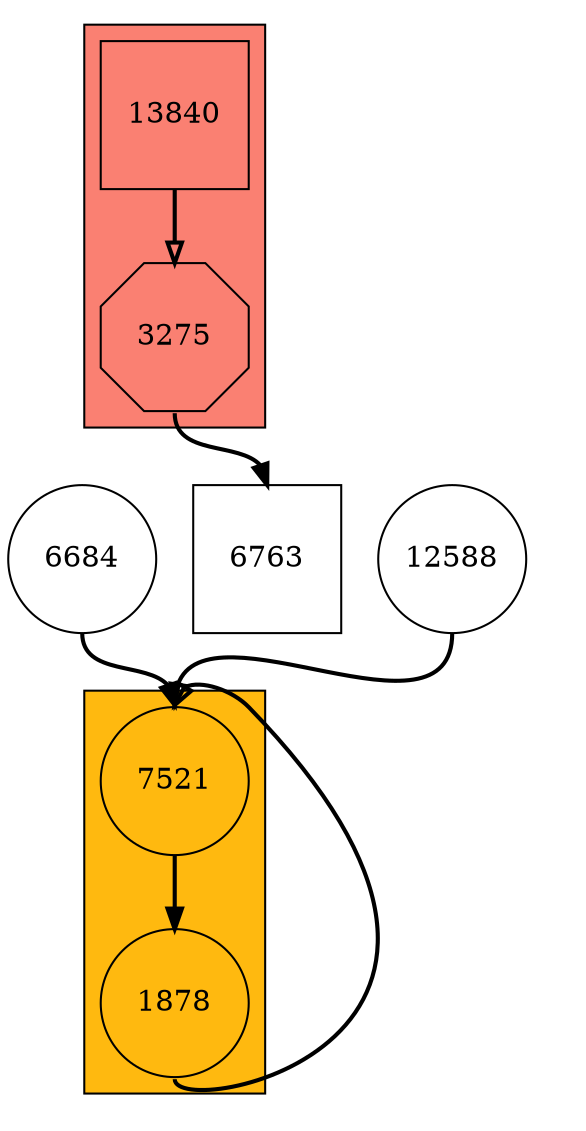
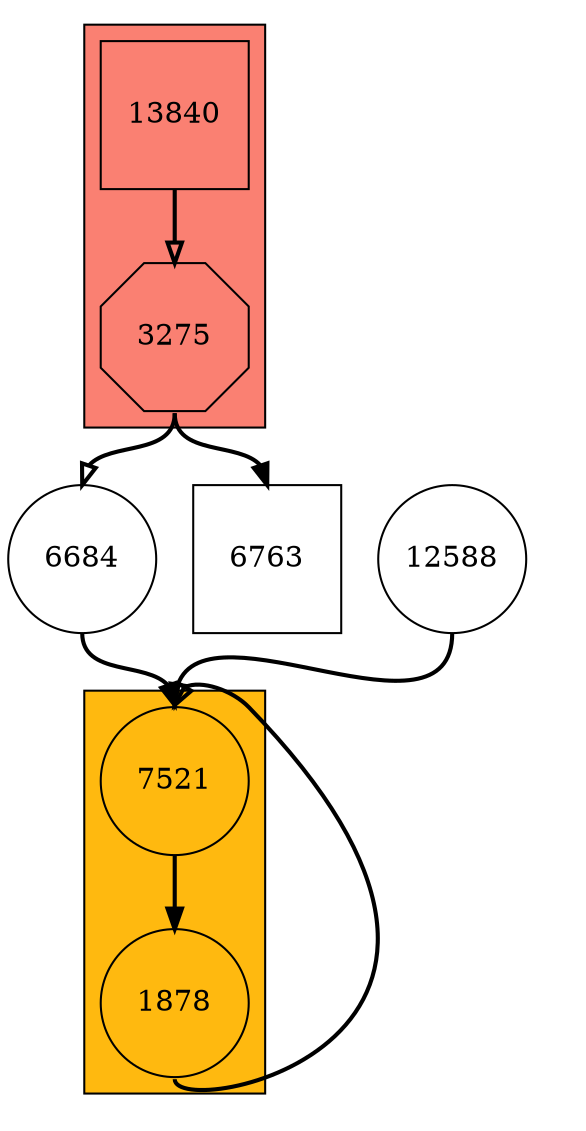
none -> (139, 447)
